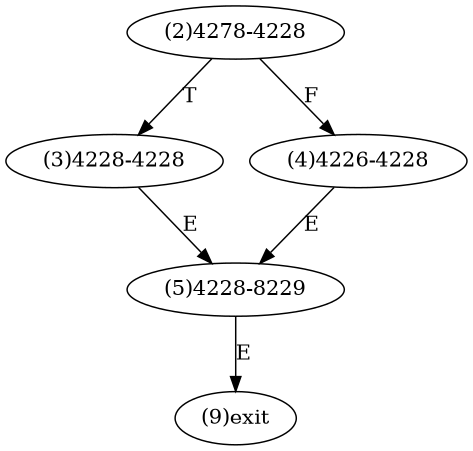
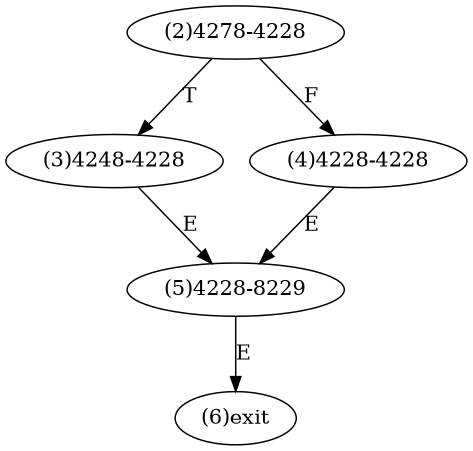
(115, 161) -> (115, 161)
(358, 161) -> (358, 161)
(236, 418) -> (236, 418)
